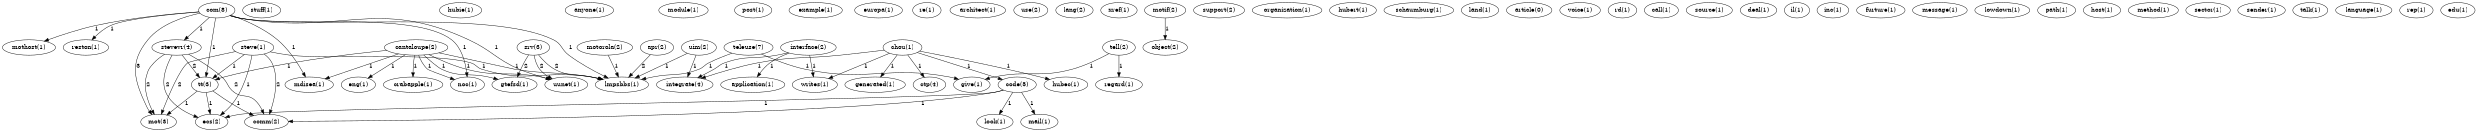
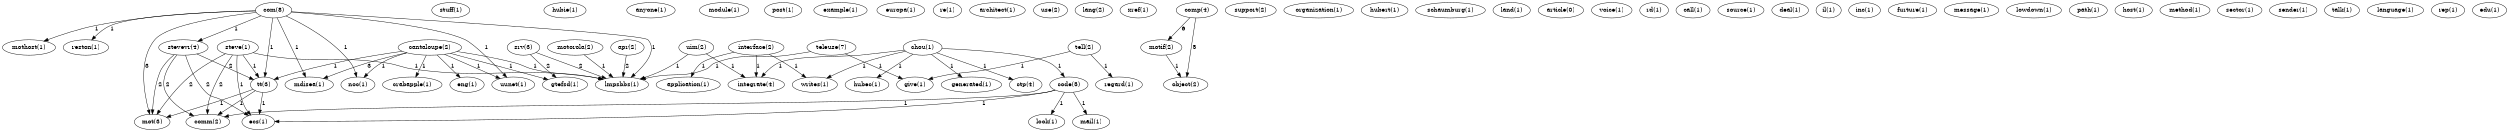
none -> (1197, 10)
(371, 66) -> (369, 66)
(539, 68) -> none
(212, 122) -> (258, 122)
